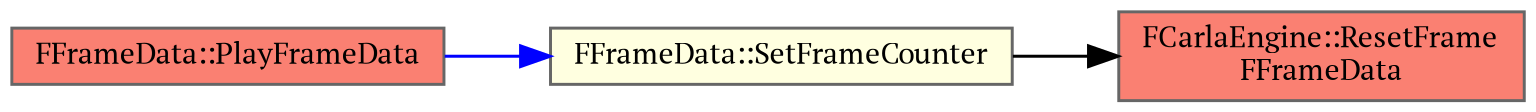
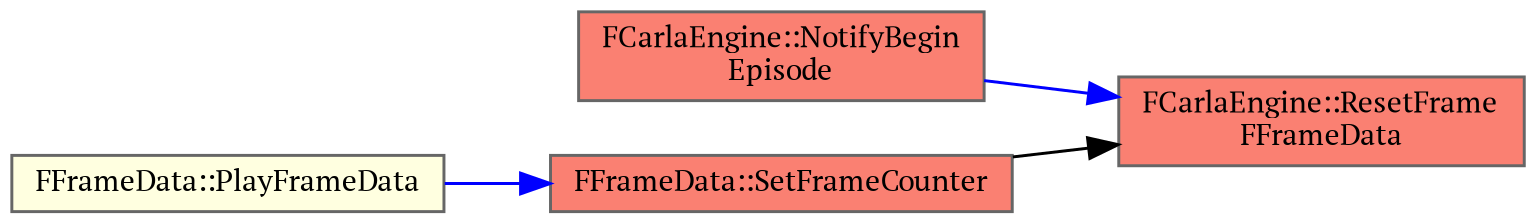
(228, 56) -> (228, 184)
none -> (781, 56)
(781, 56) -> (781, 184)
